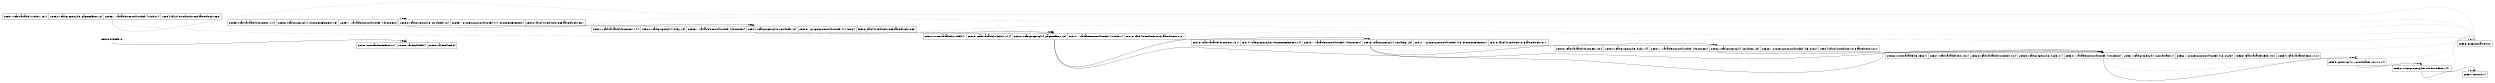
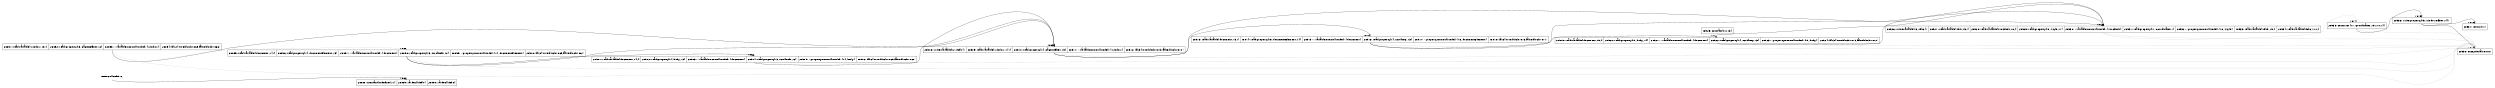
none -> (1717, 31)
(582, 36) -> (589, 33)
none -> (739, 48)
(2455, 64) -> (2451, 27)
(2225, 73) -> (2254, 38)
